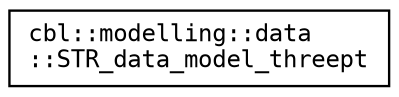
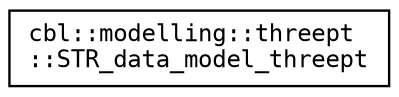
(199, 48) -> (199, 48)
